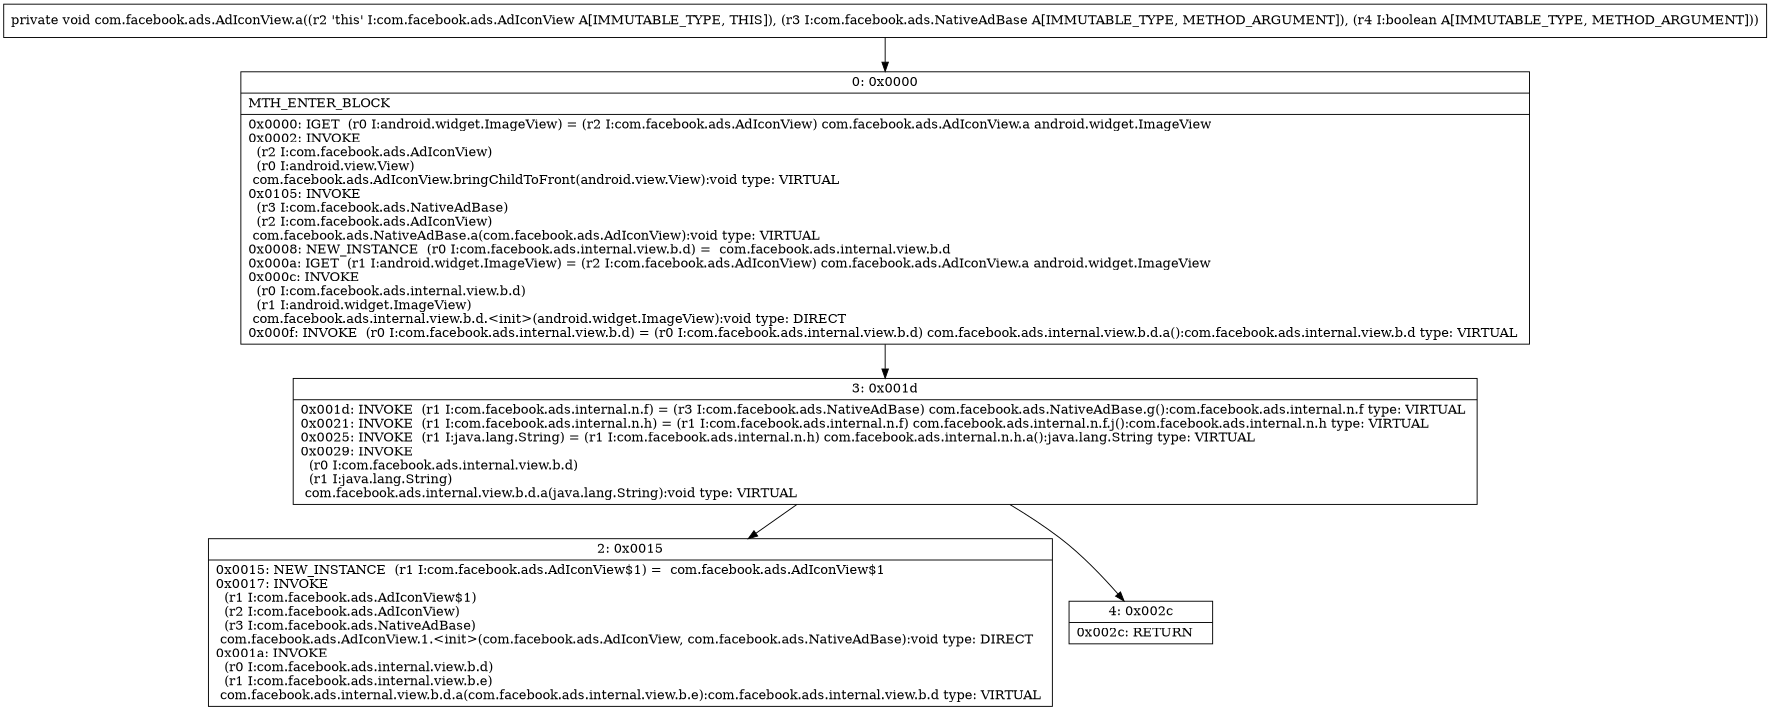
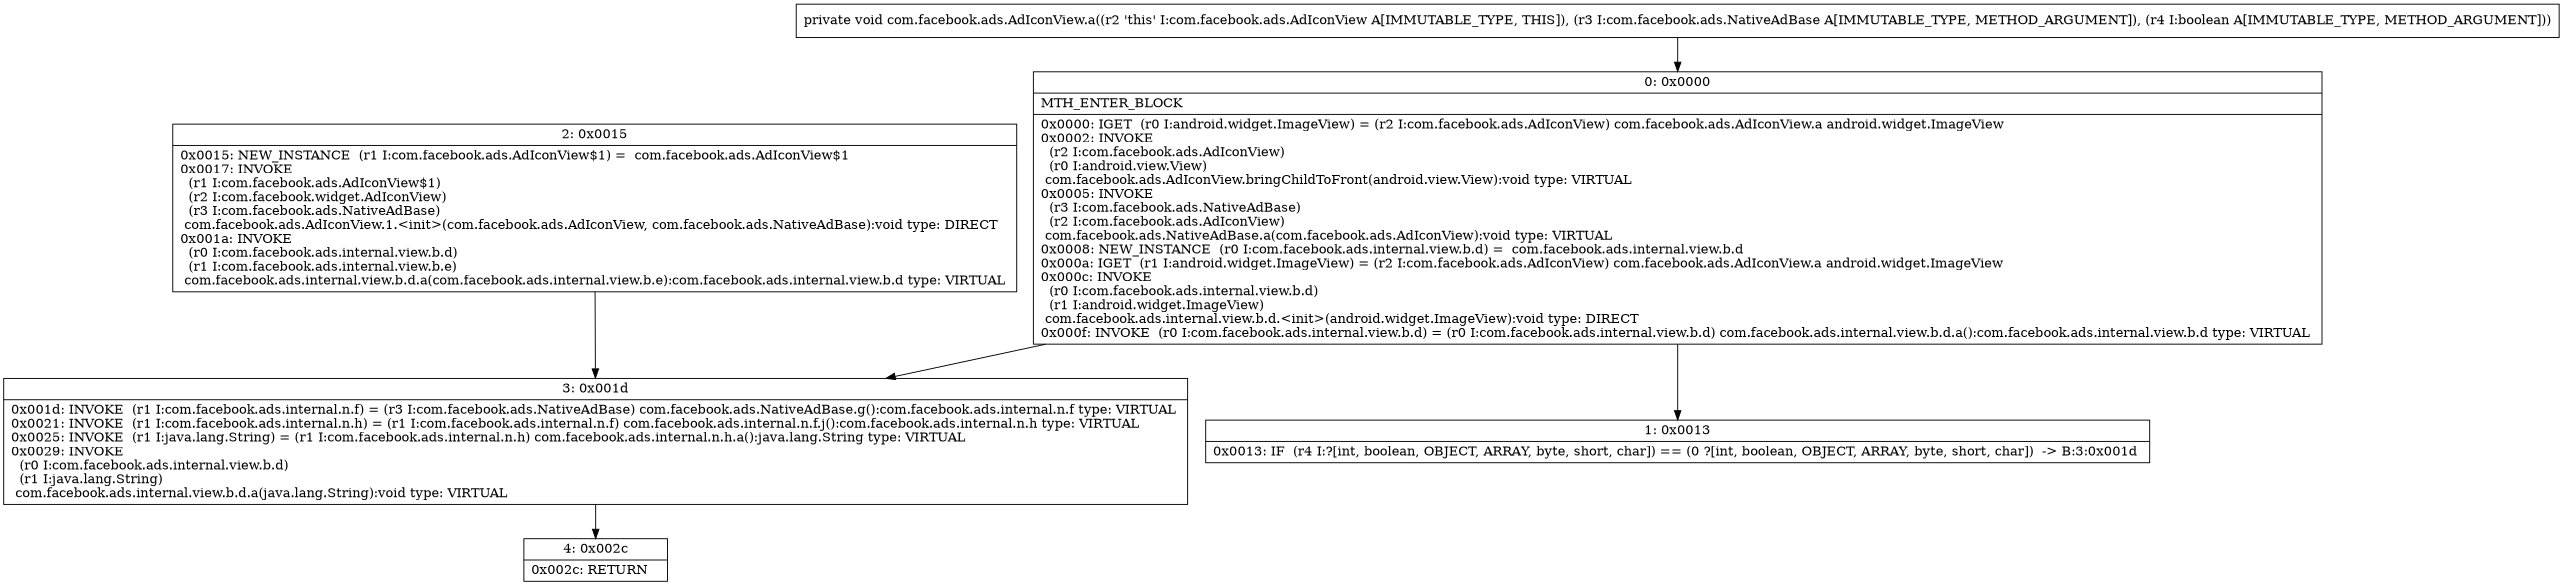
(309, 194) -> (1101, 194)
none -> (1678, 441)
(776, 519) -> (595, 330)
(338, 612) -> (314, 197)
